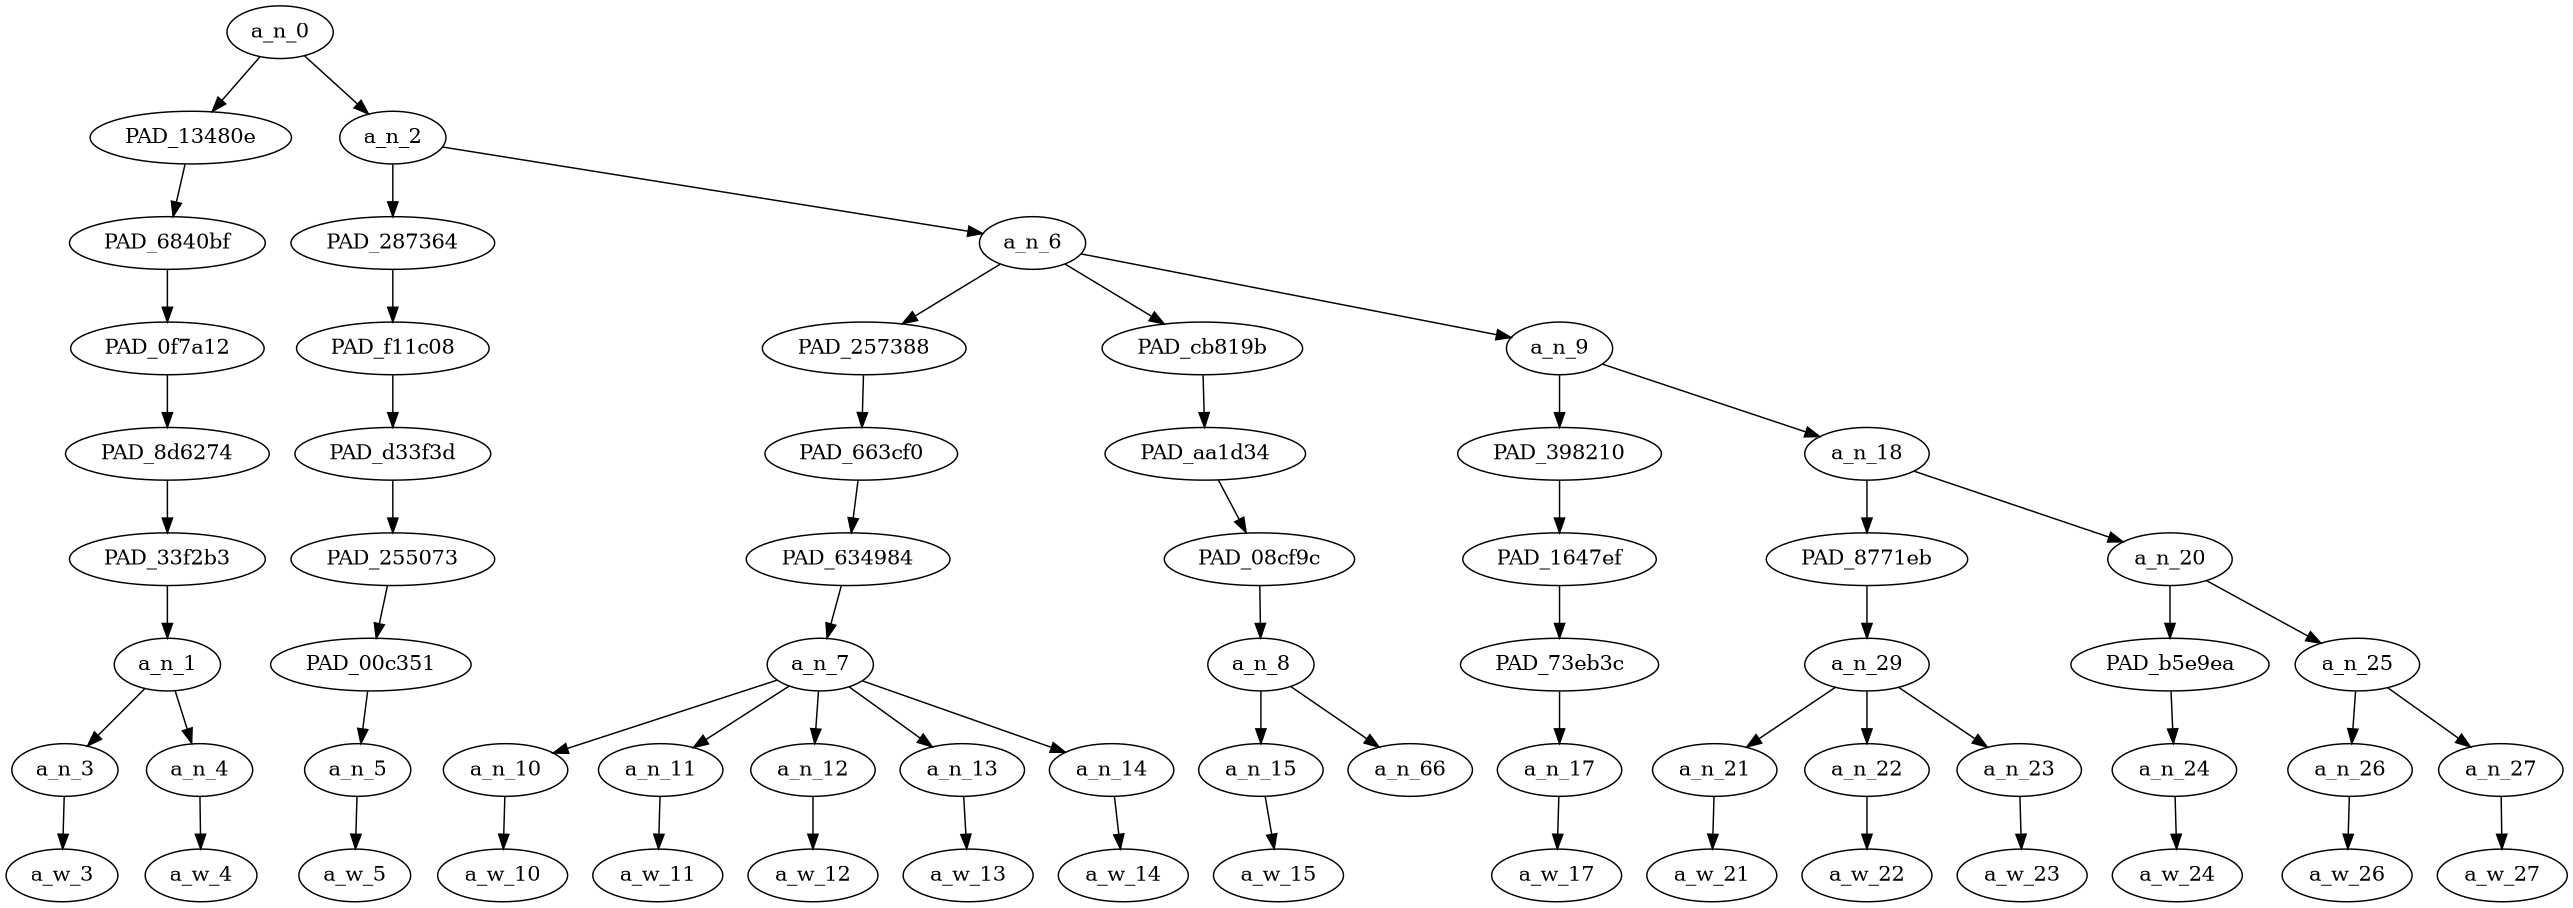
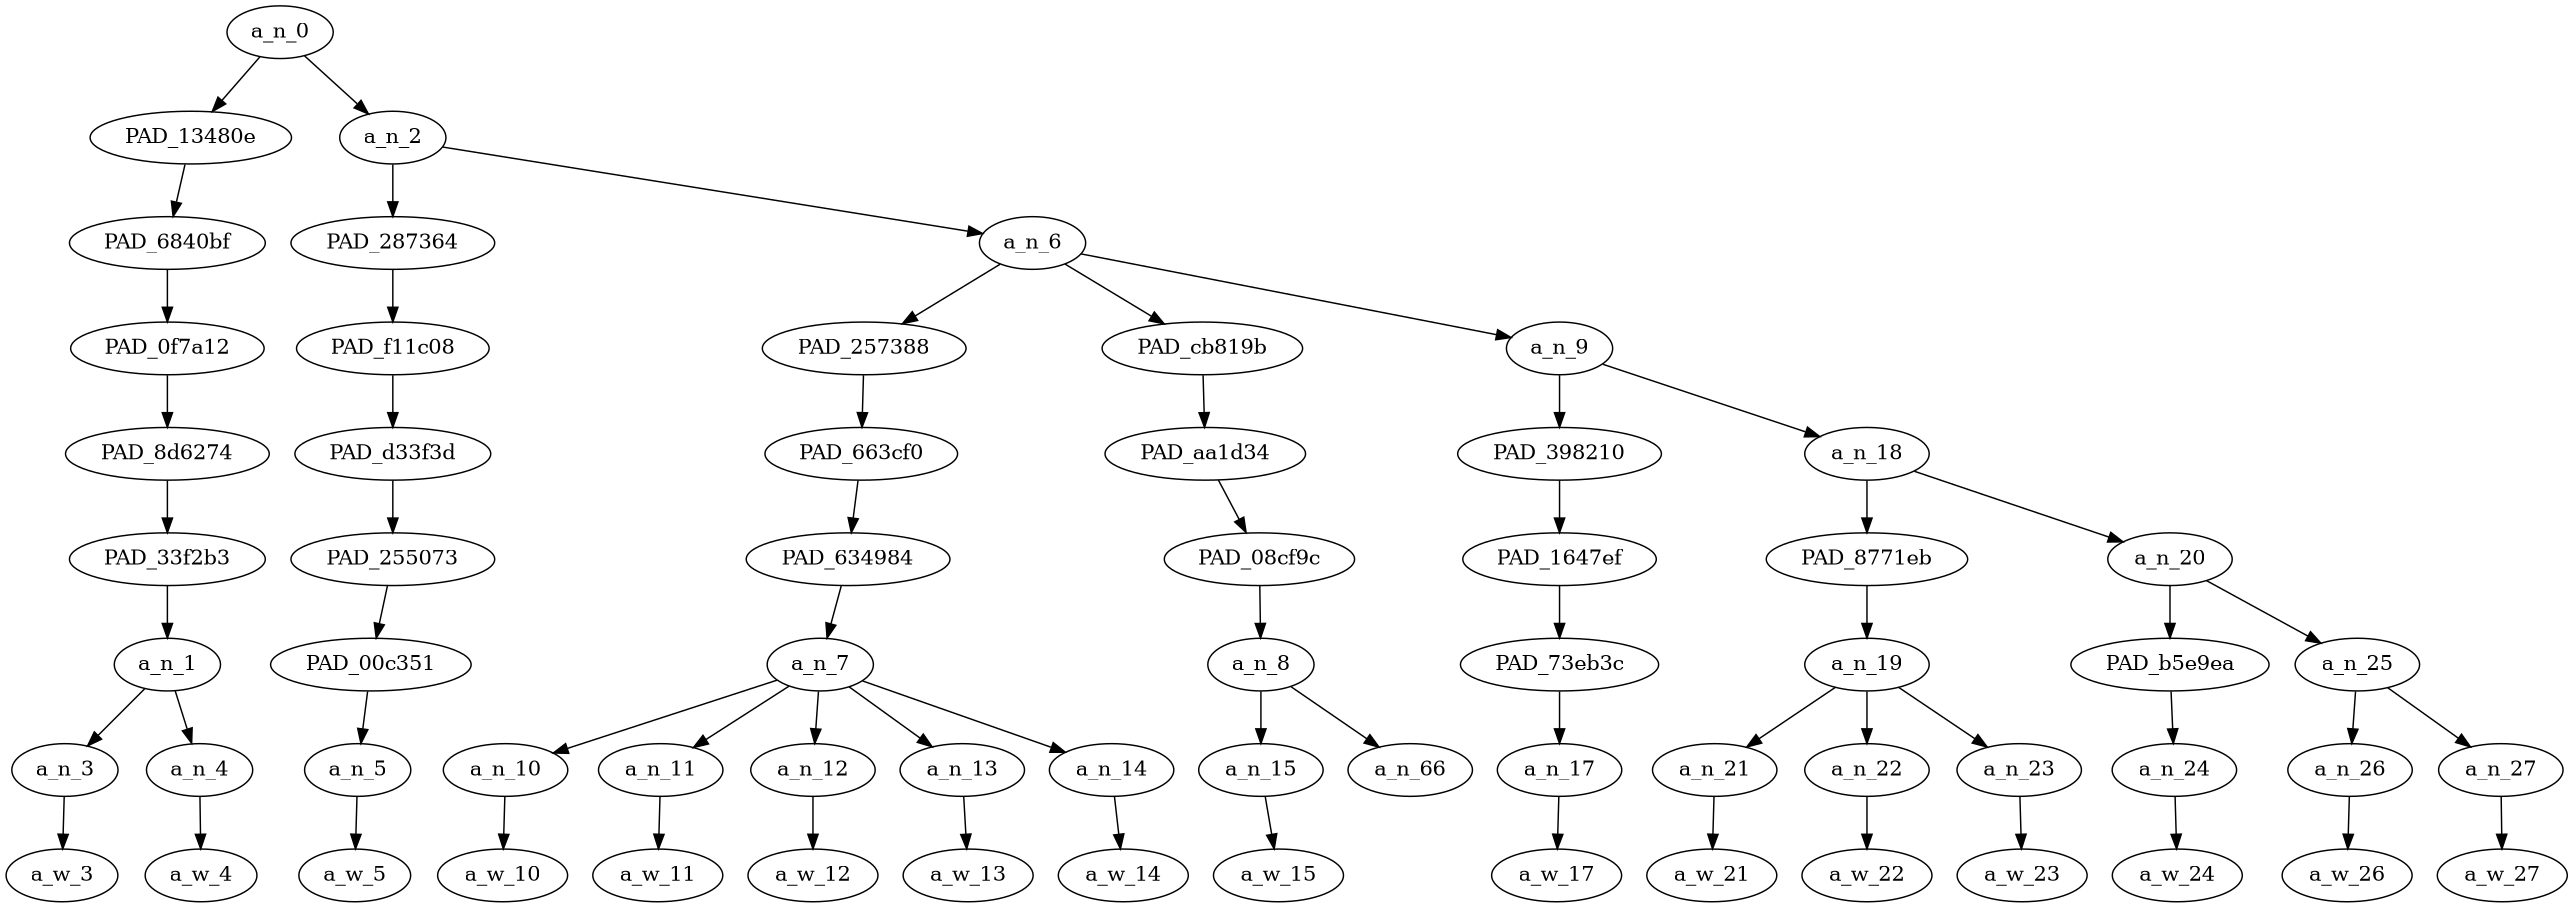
(1867, 665) -> (1867, 665)
